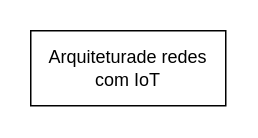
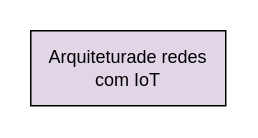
(128, 68) -> (128, 68)
